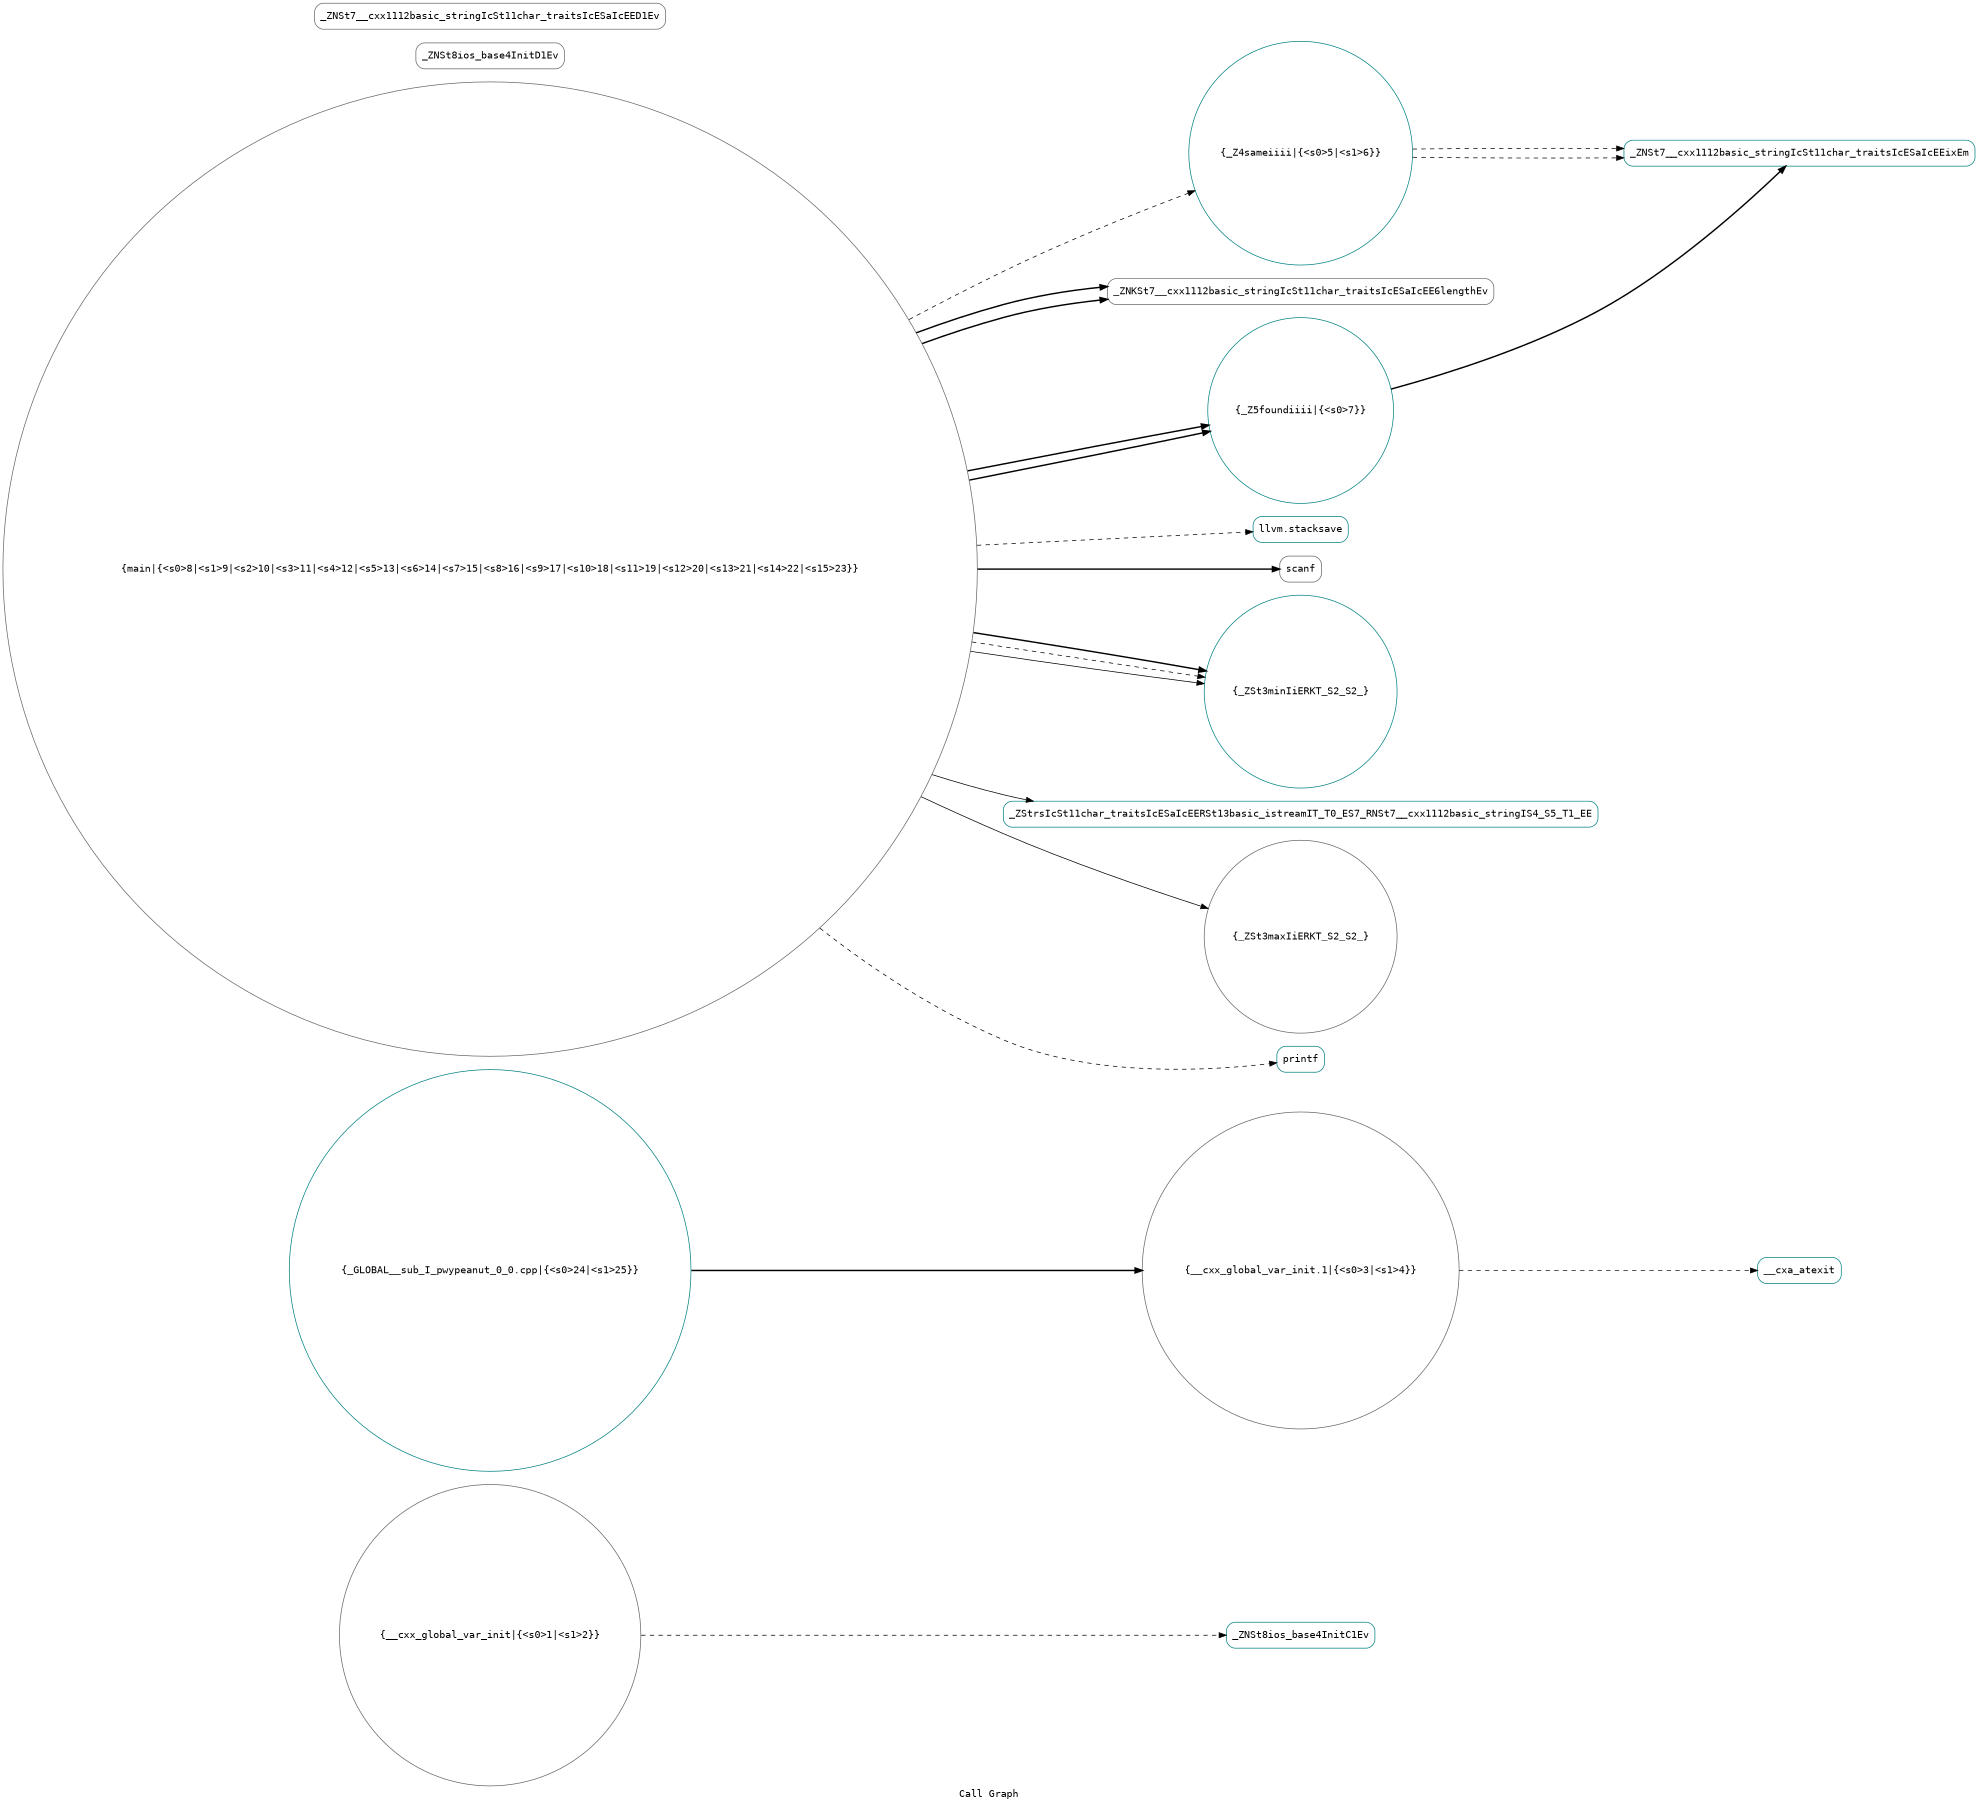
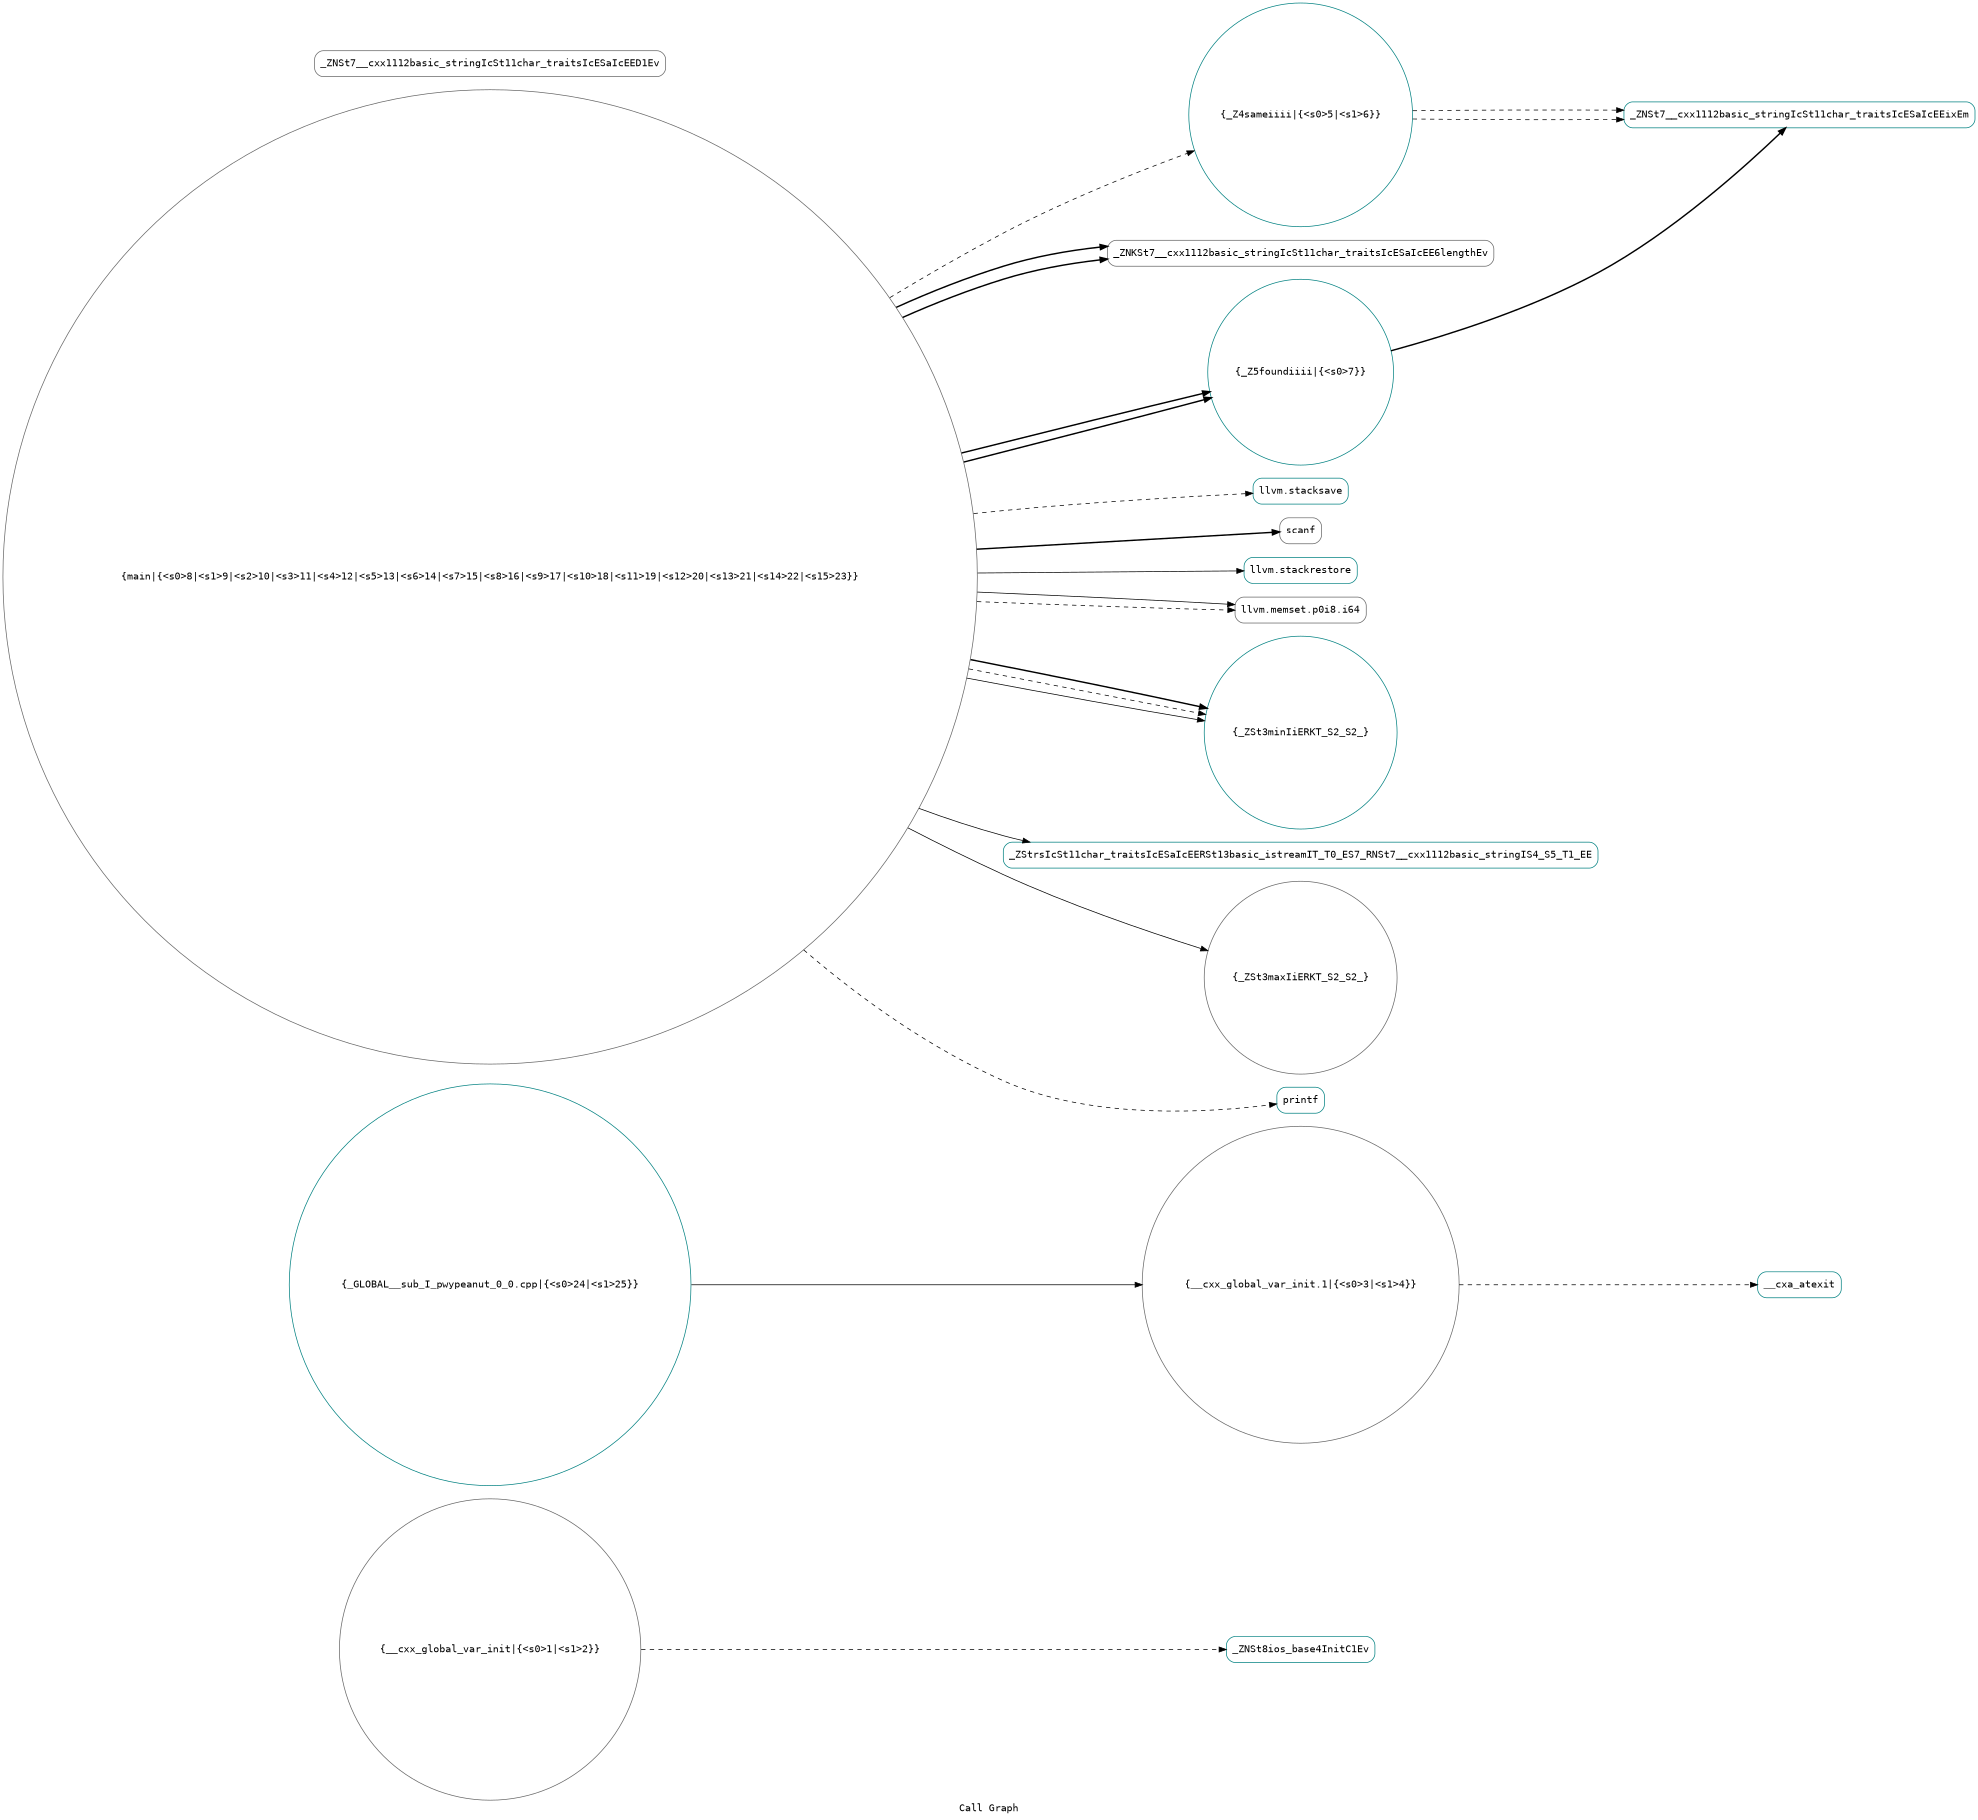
(490, 56) -> none
none -> (1301, 570)
none -> (1301, 610)
(913, 1270) -> (913, 1285)
